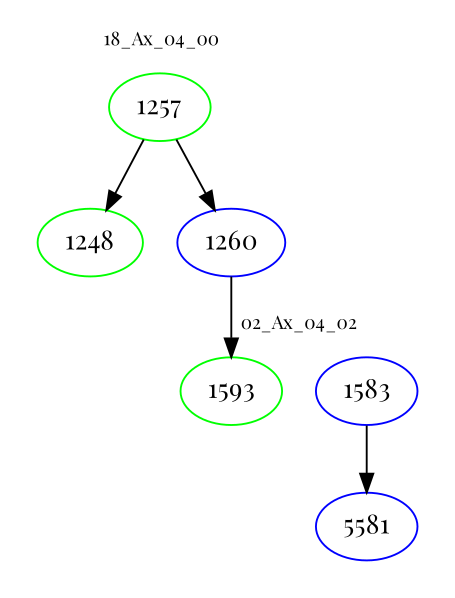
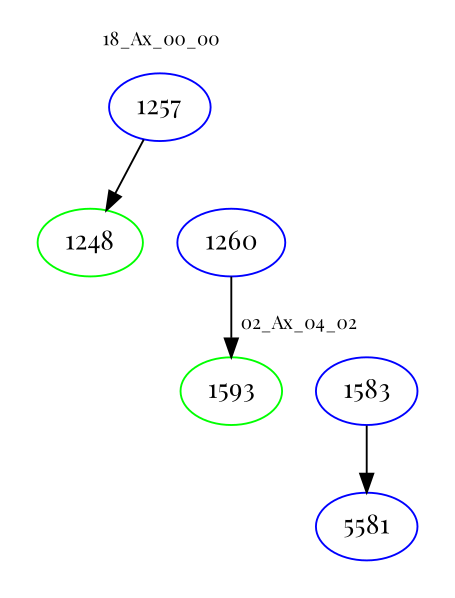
(162, 40) -> (162, 40)
(160, 107) -> (160, 107)
(191, 166) -> none
